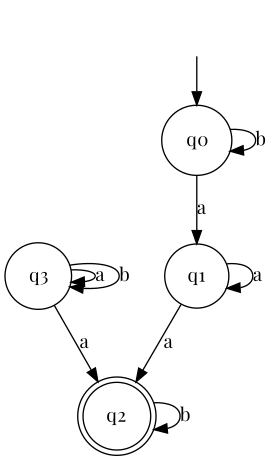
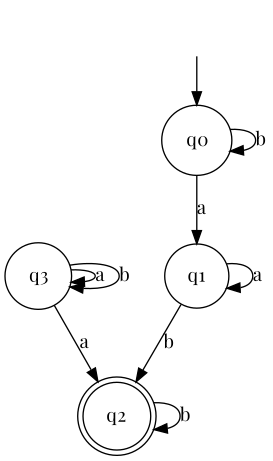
(168, 343) -> (169, 343)
